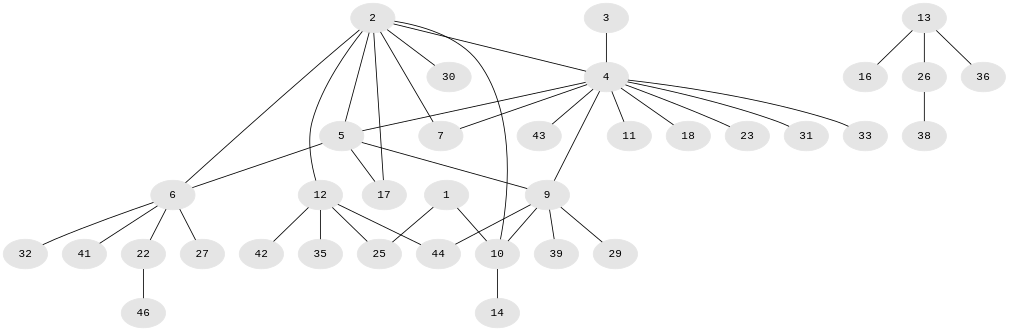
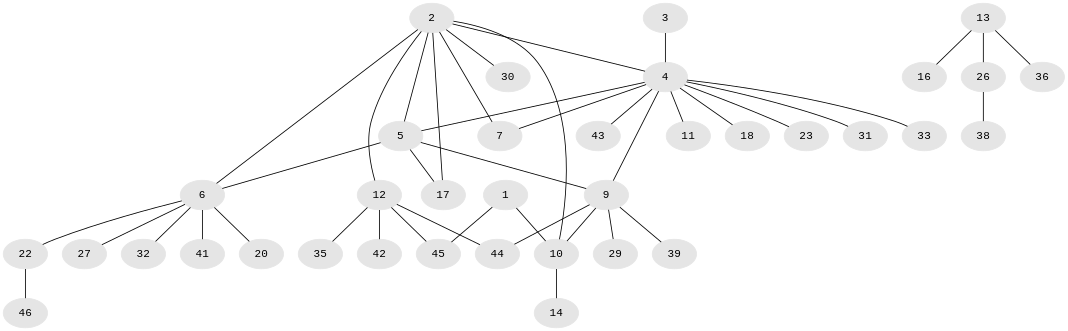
none -> (261, 254)
(379, 254) -> (438, 254)
